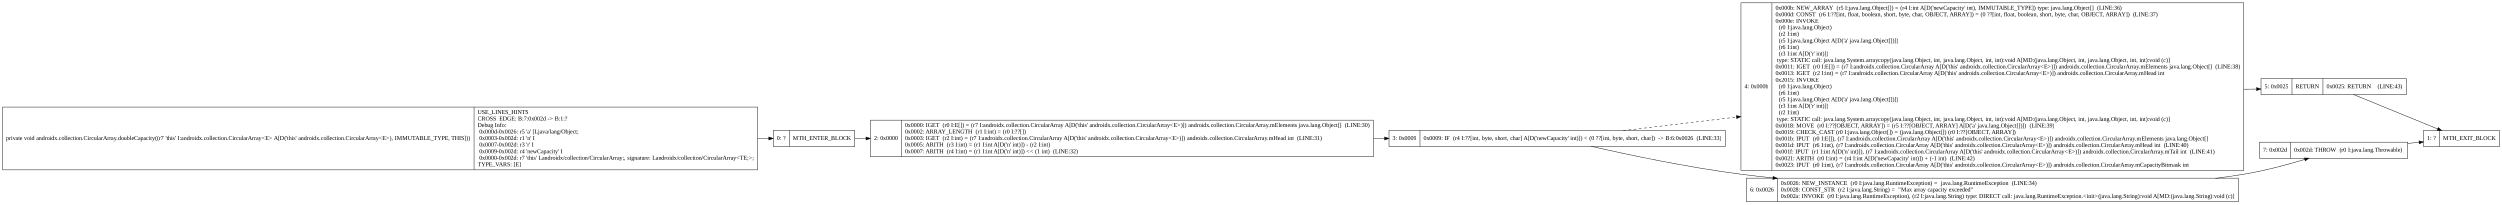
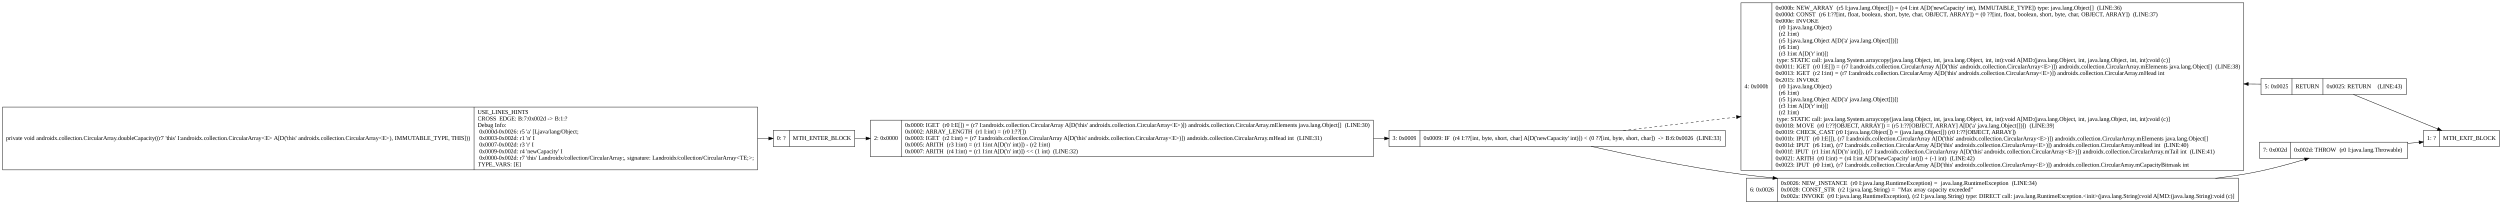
(2250, 89) -> (2255, 84)
